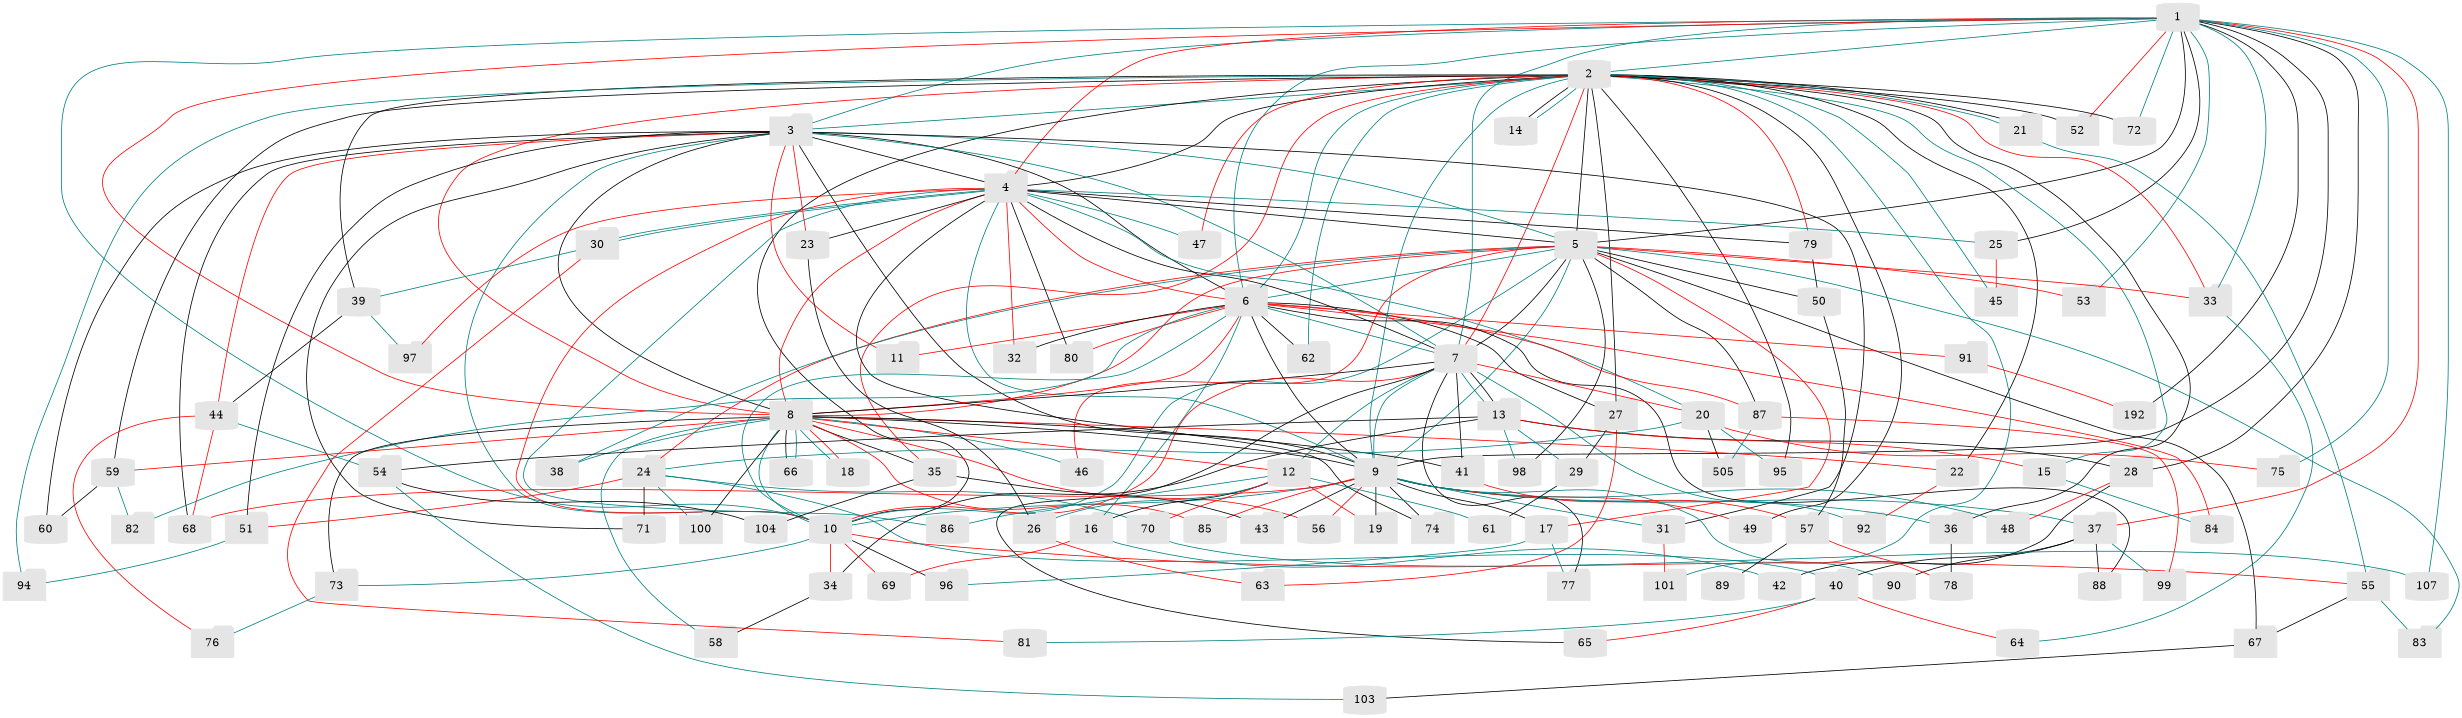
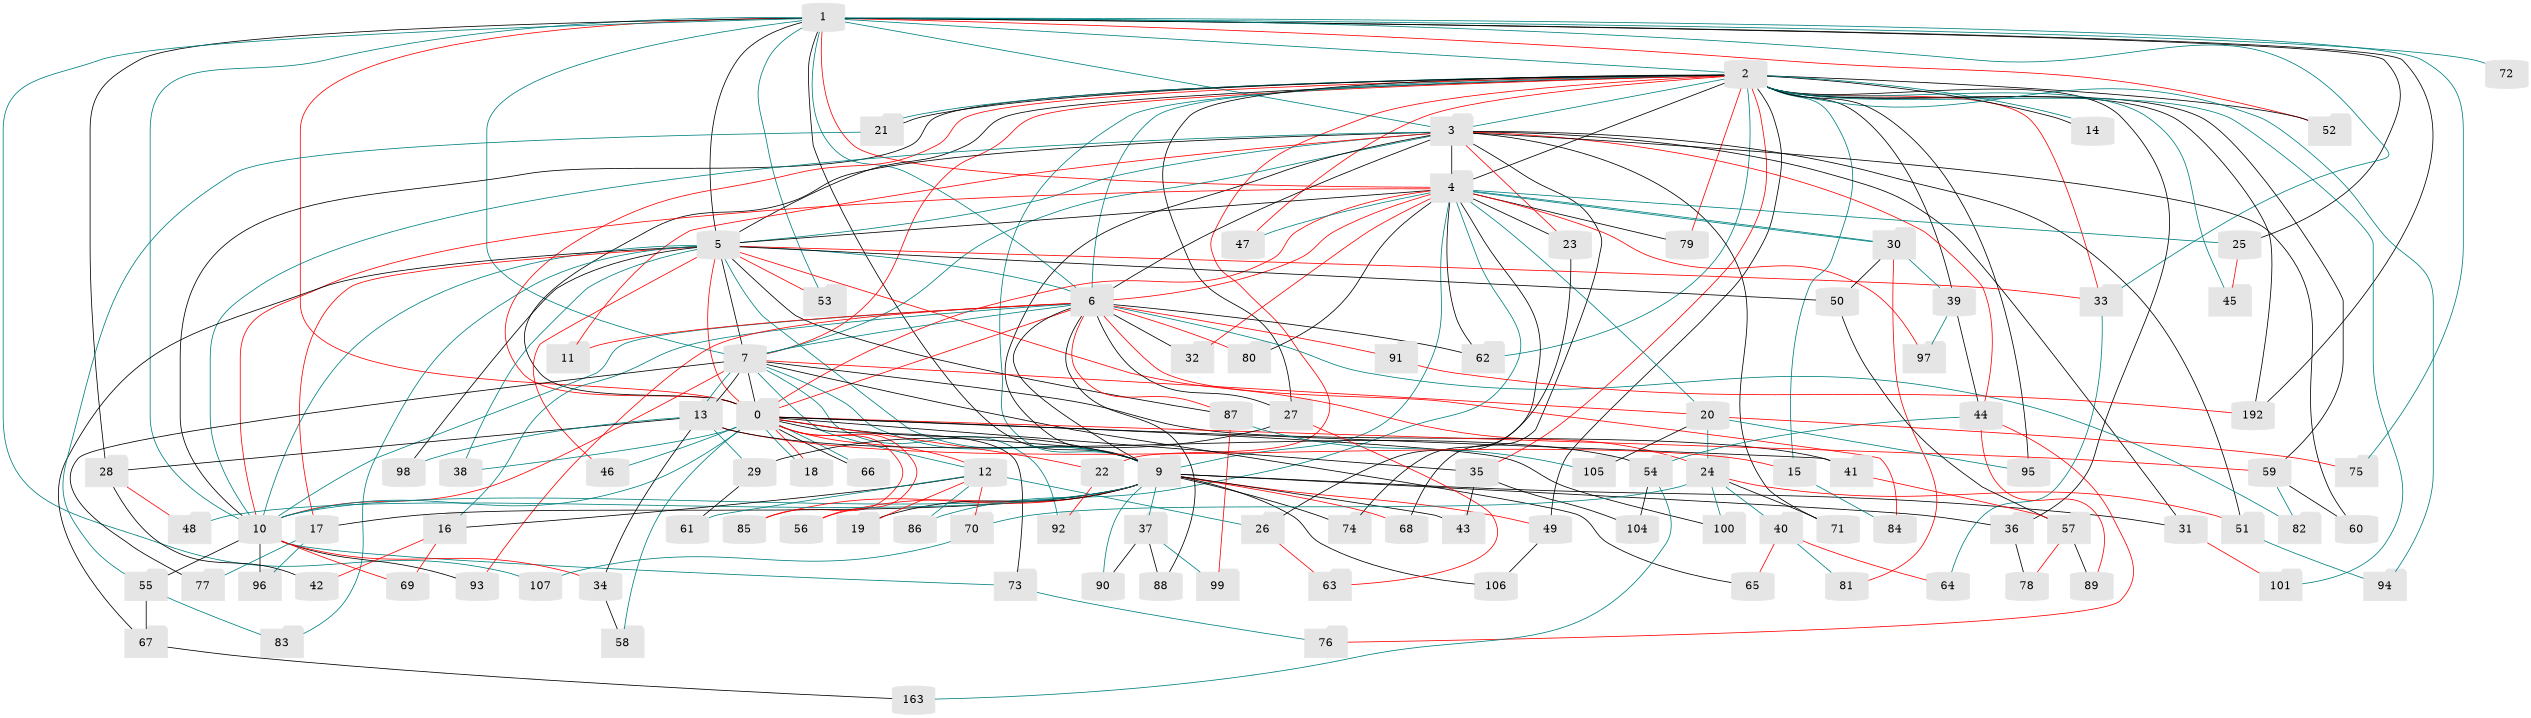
(1926, 93) -> (2149, 109)
(1943, 167) -> (1212, 250)
(1815, 274) -> (1866, 274)
(1272, 287) -> (1448, 276)
(2418, 298) -> none
(791, 416) -> (758, 416)
(203, 473) -> (2054, 499)
(1724, 473) -> (1594, 473)
(1664, 501) -> (1687, 501)
(1519, 503) -> (1673, 494)
(1549, 550) -> (398, 551)
(1966, 557) -> none
(1599, 565) -> (214, 553)
none -> (477, 586)
none -> (1496, 586)
(1365, 700) -> (914, 700)
